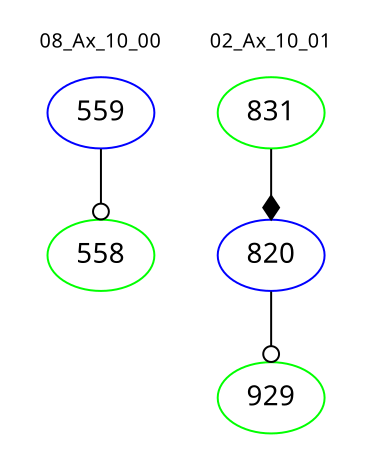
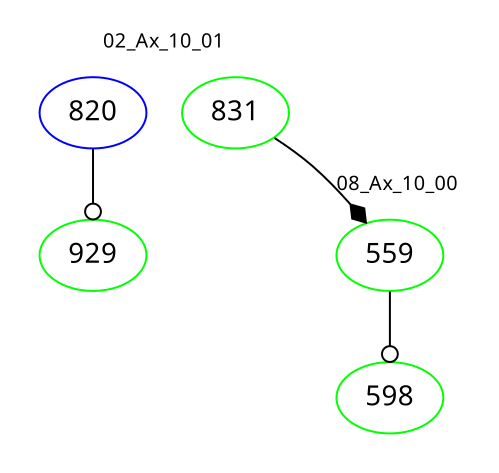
(101, 113) -> (390, 255)
(271, 172) -> (333, 186)
(101, 255) -> (390, 398)
